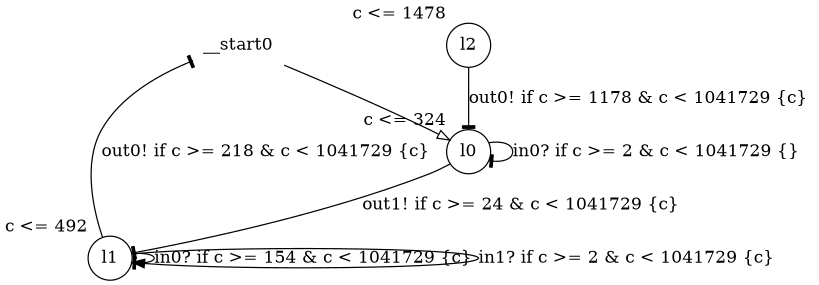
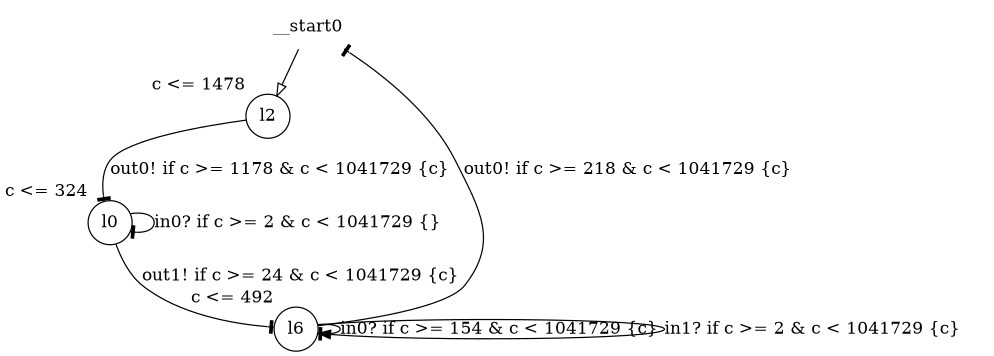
(362, 99) -> (290, 67)
(110, 258) -> (296, 329)
